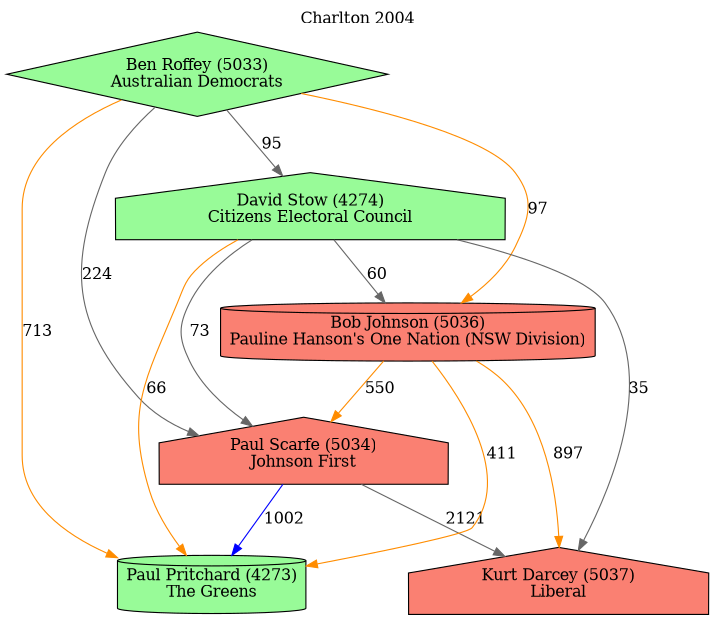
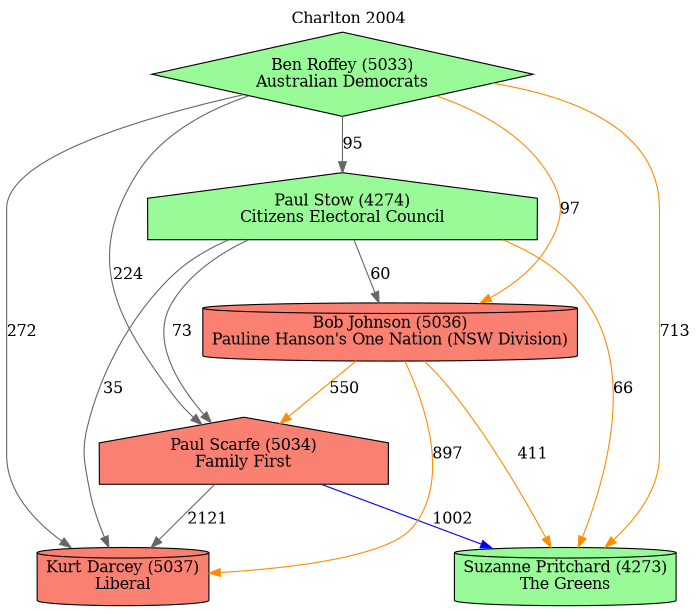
(310, 210) -> (342, 210)
none -> (7, 248)
(304, 454) -> (244, 454)
(212, 584) -> (565, 577)
(559, 584) -> (123, 577)
